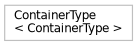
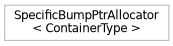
(69, 23) -> (87, 23)
